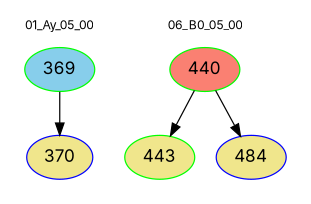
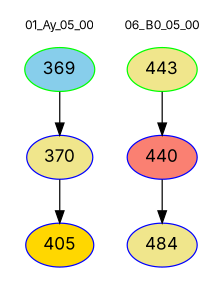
(205, 70) -> (162, 157)
(185, 108) -> (162, 107)
none -> (60, 245)
